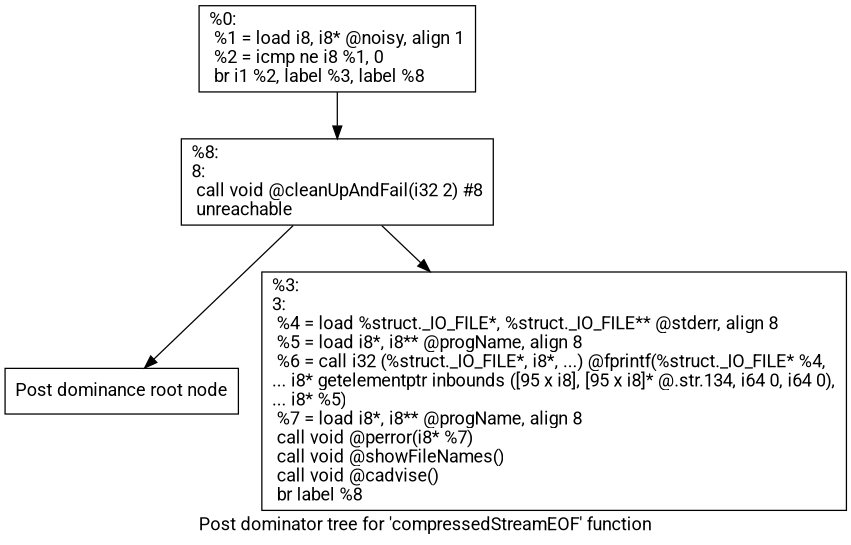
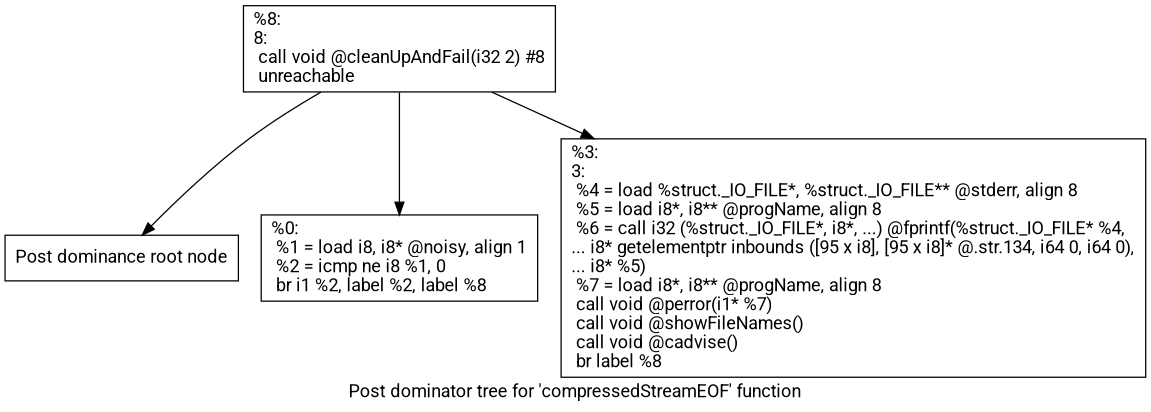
(317, 77) -> (379, 286)
(337, 109) -> (399, 147)
(373, 438) -> (672, 305)
